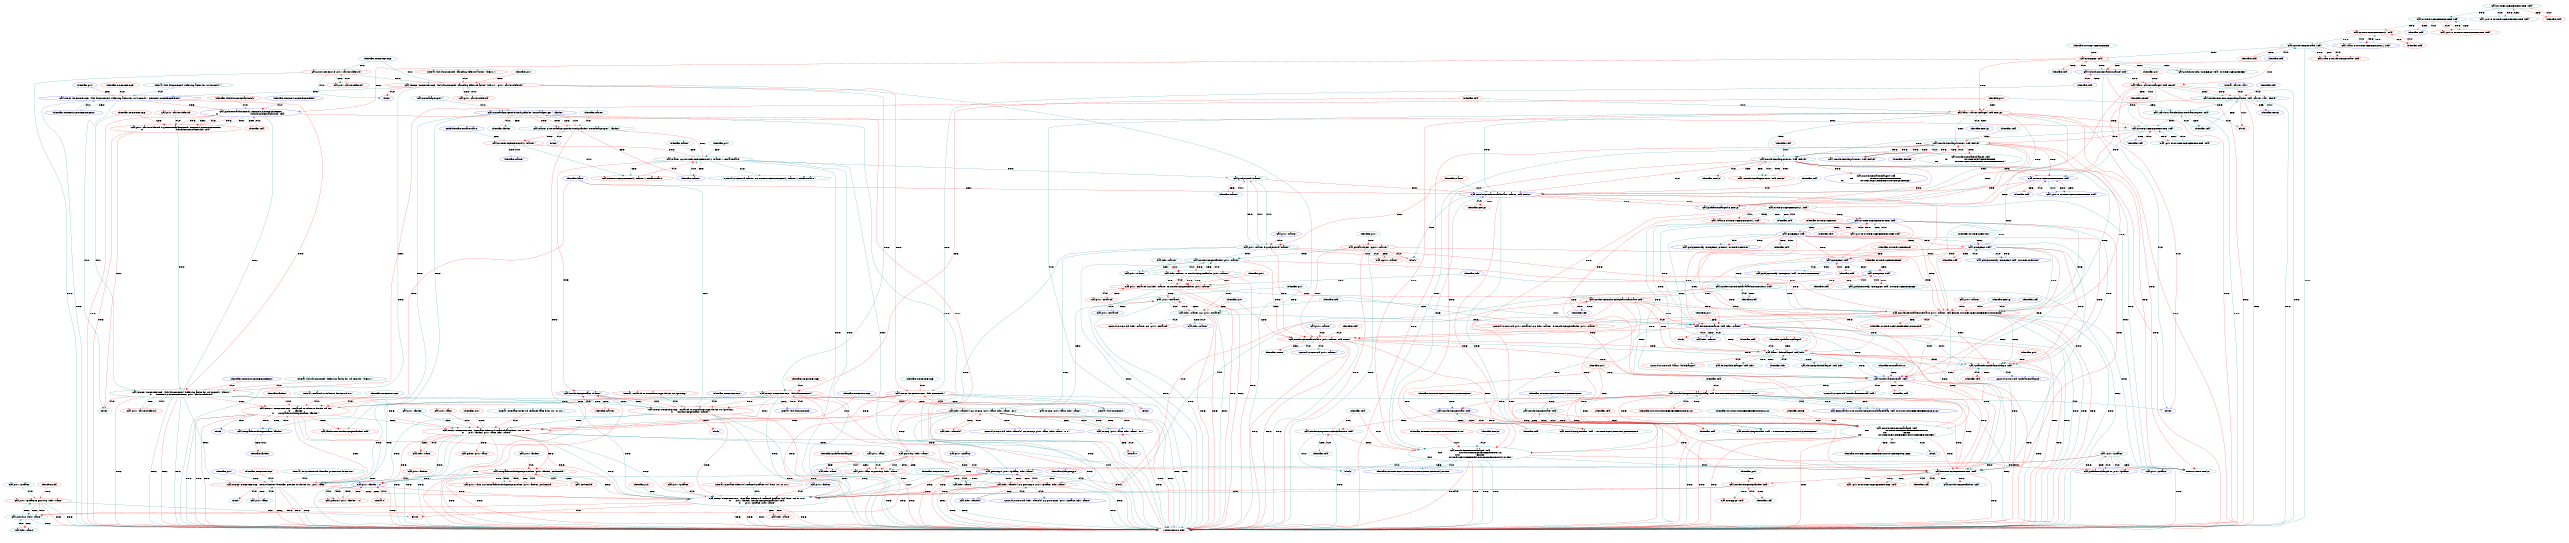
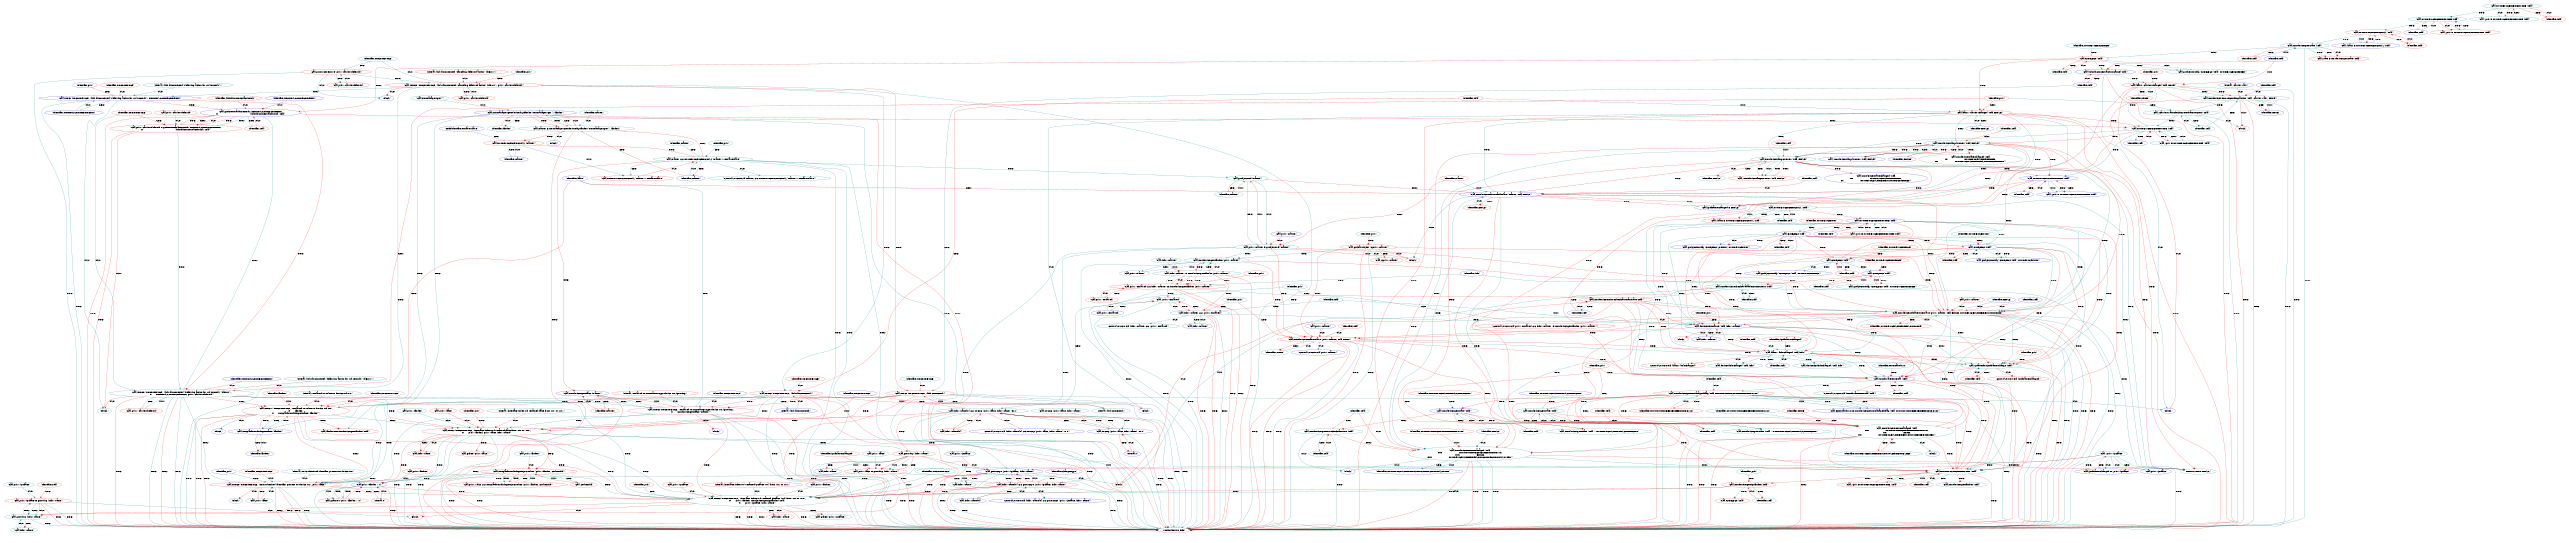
(1678, 178) -> (1678, 178)
(1138, 326) -> (1138, 326)
(2004, 372) -> (2004, 372)
(2018, 379) -> (2018, 379)
(1878, 385) -> (1878, 385)
none -> (830, 517)
